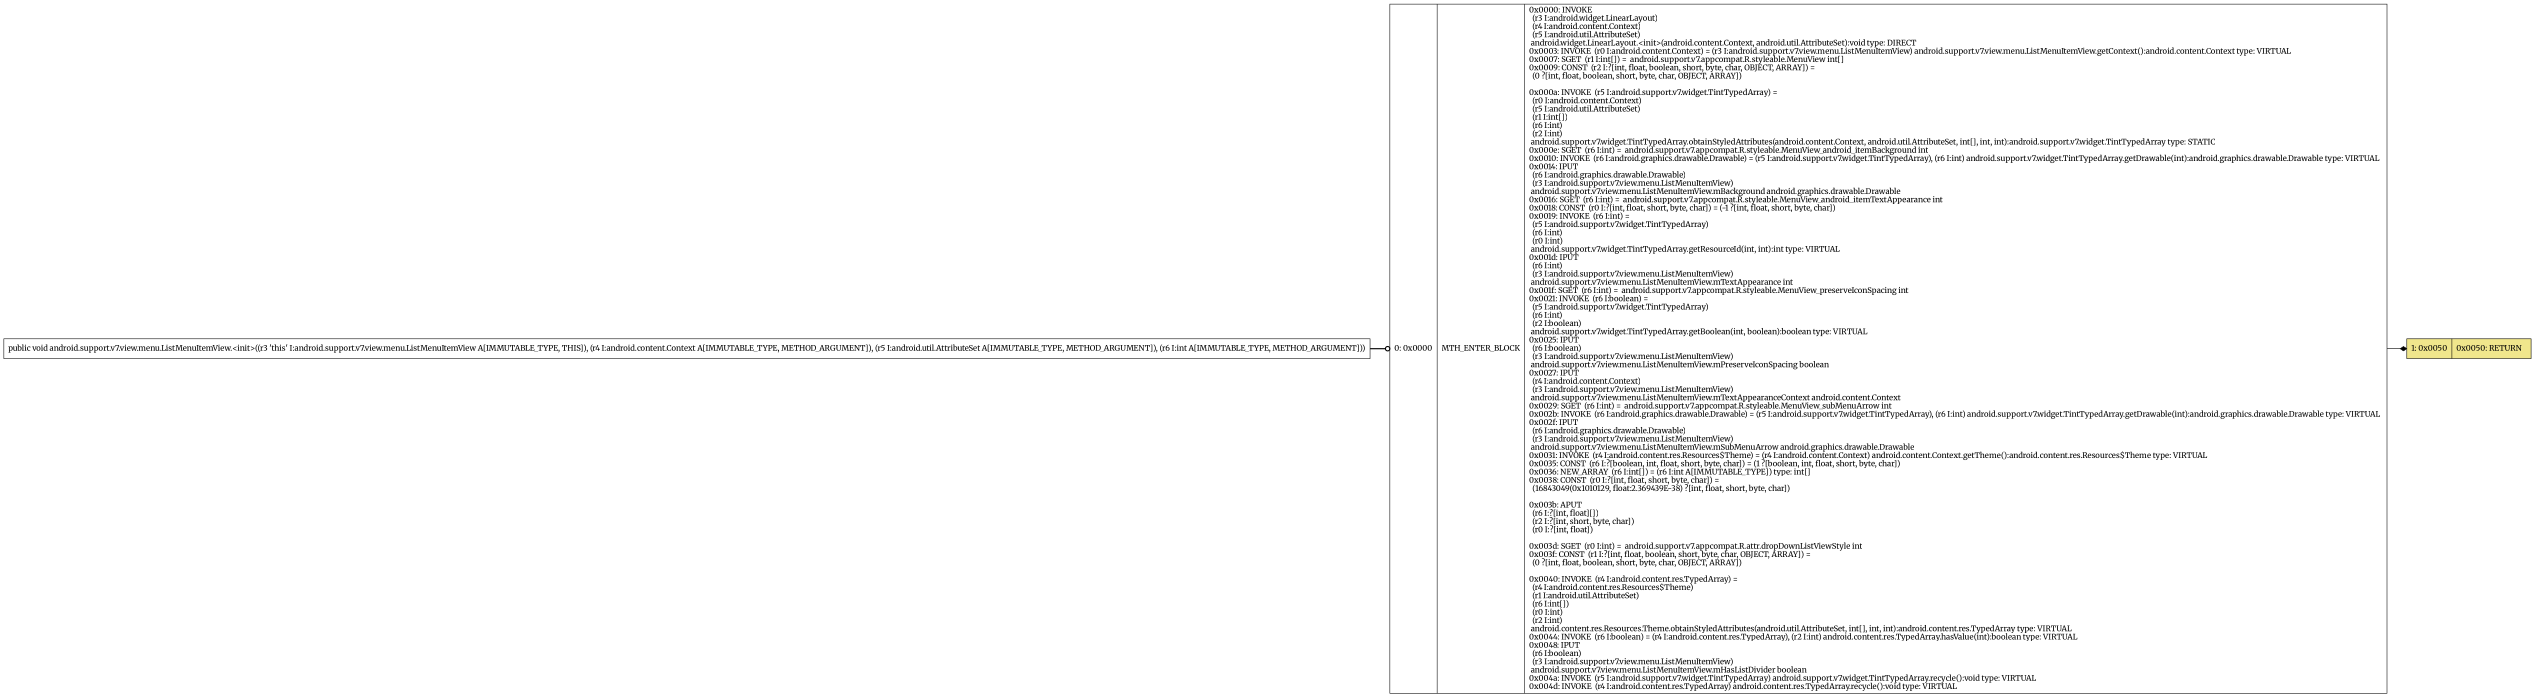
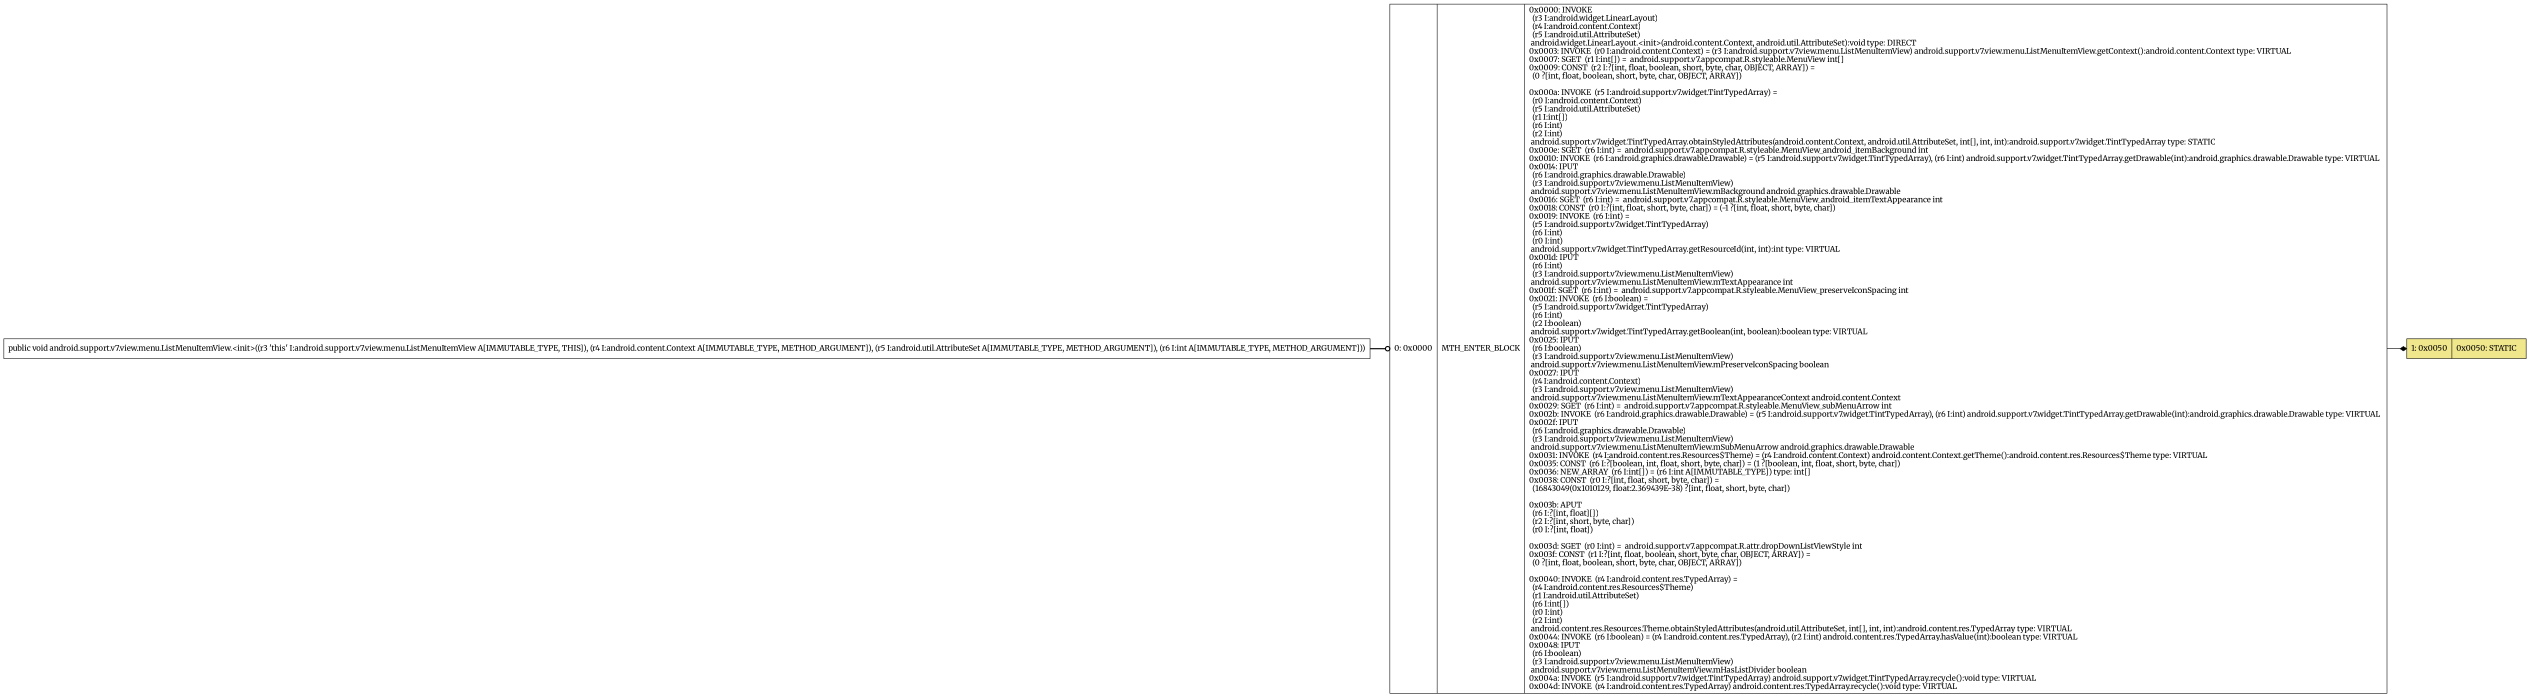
(2492, 348) -> (2489, 348)
